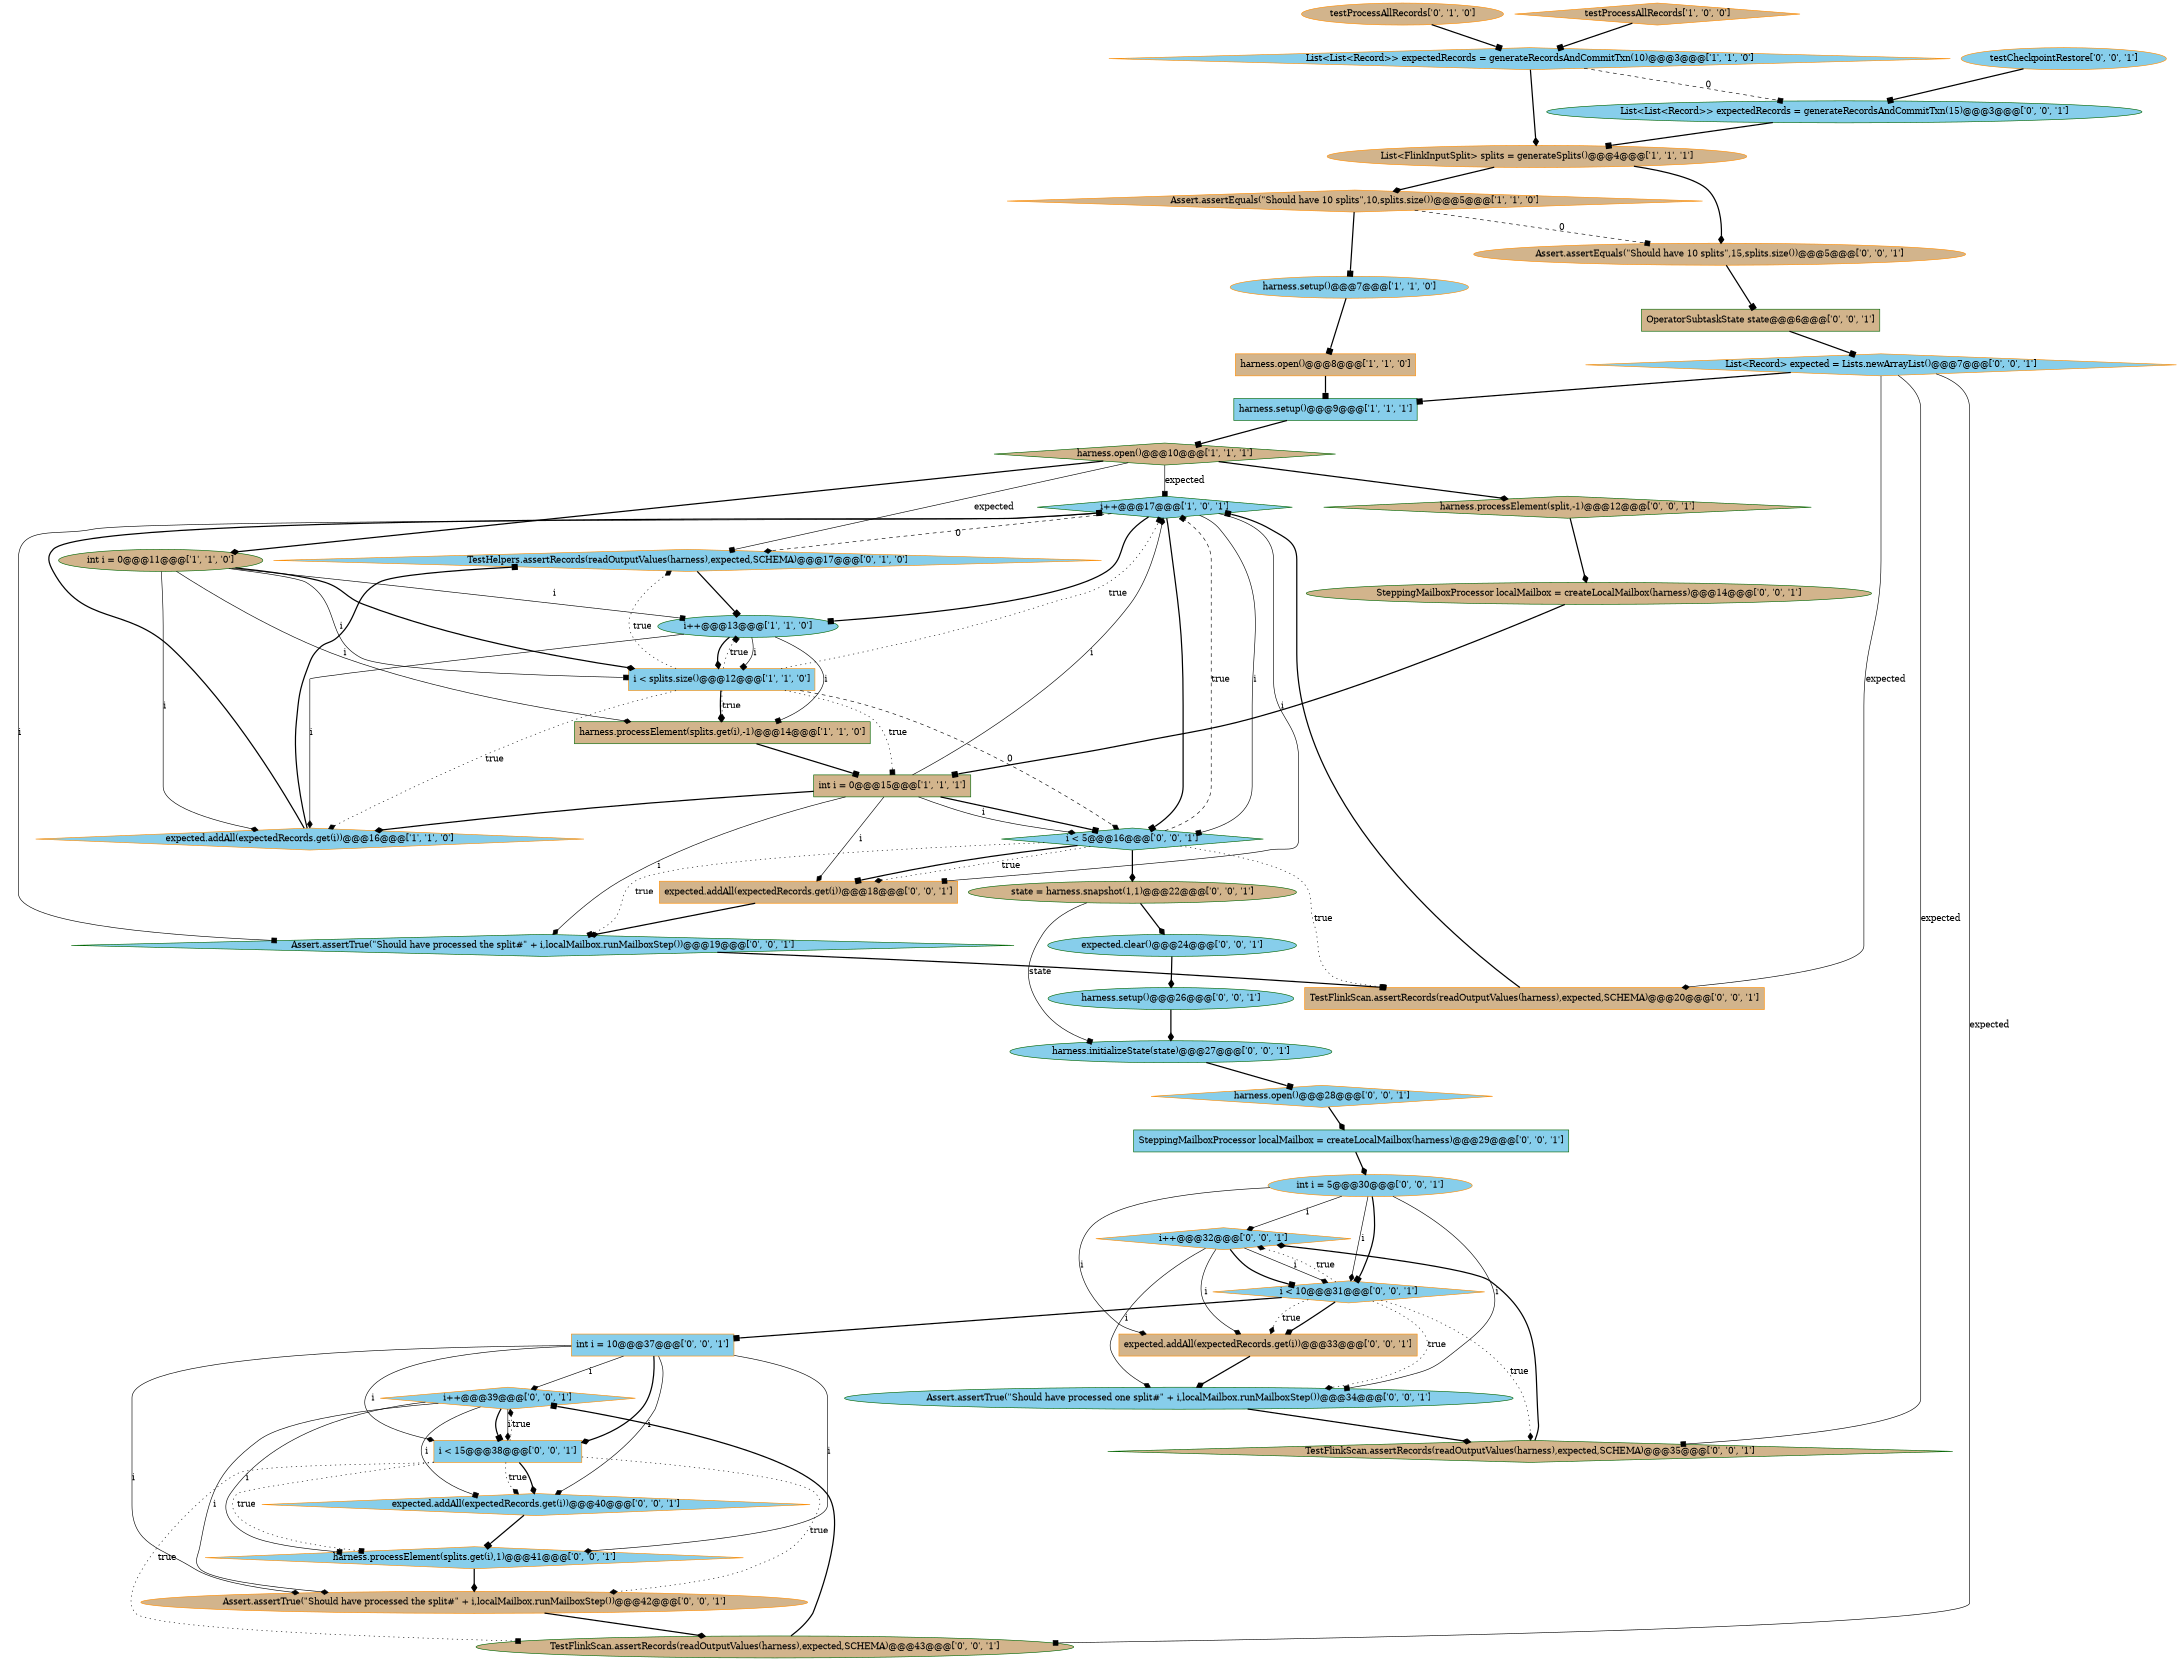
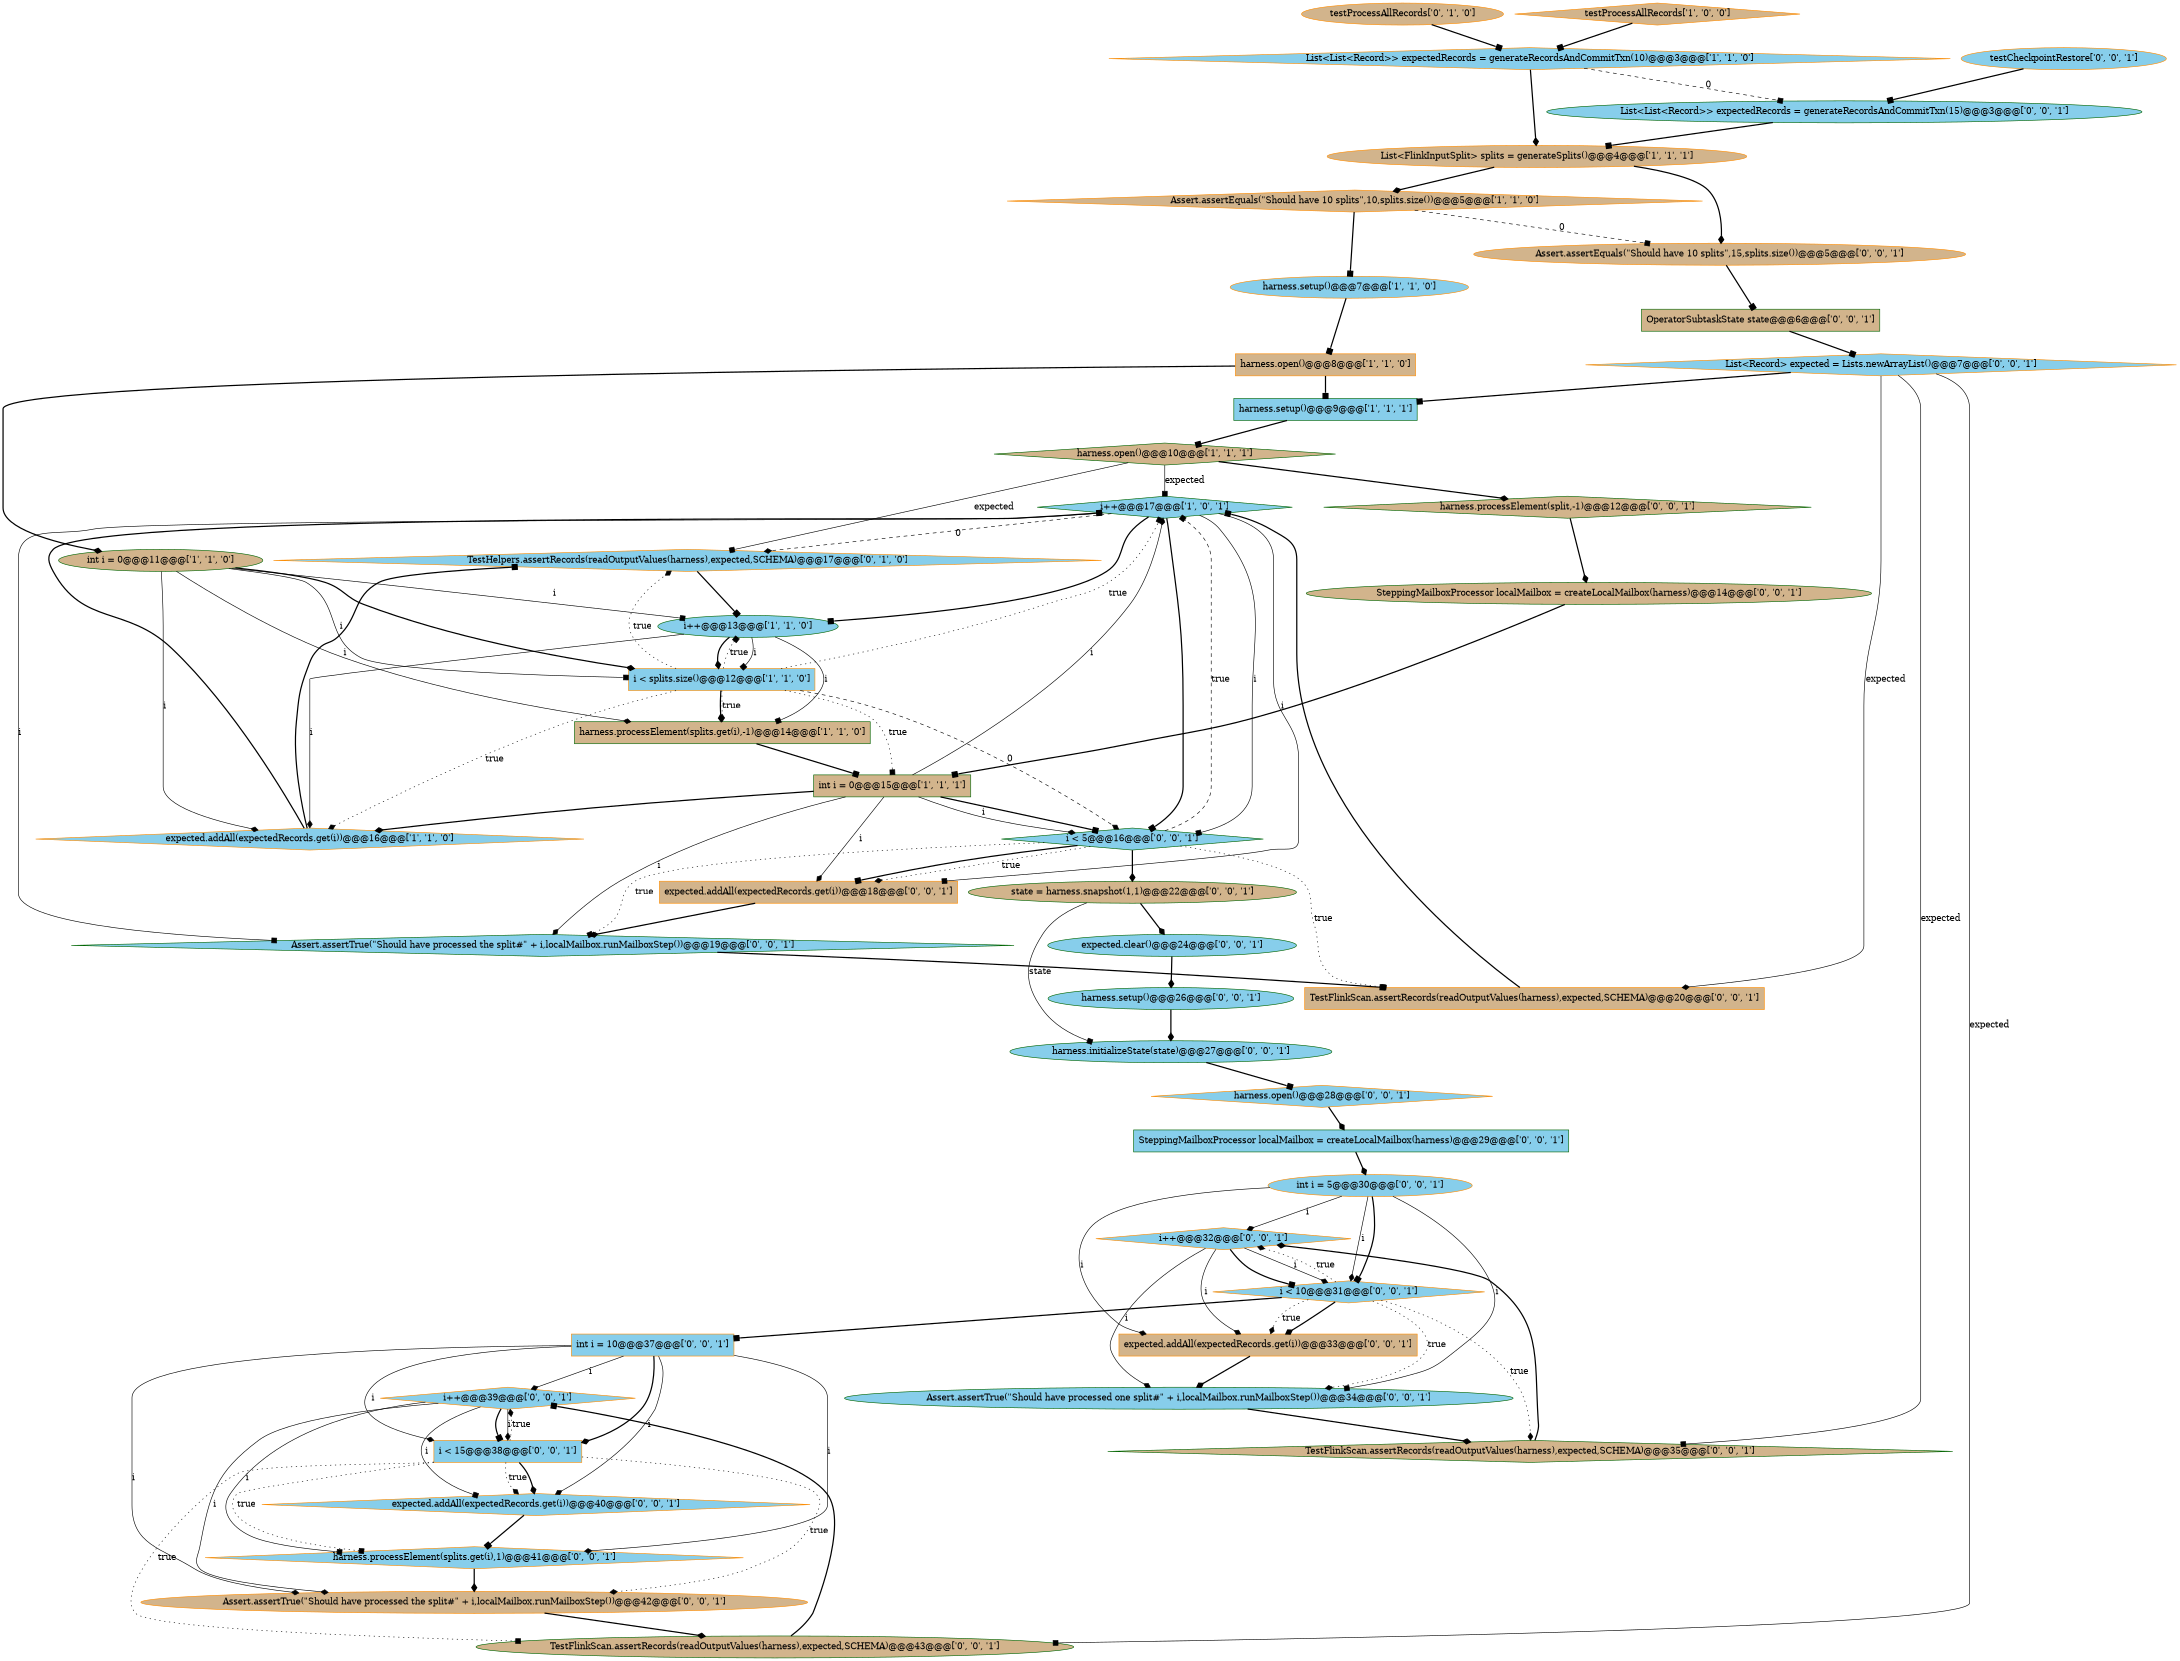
(671, 506) -> (516, 377)
